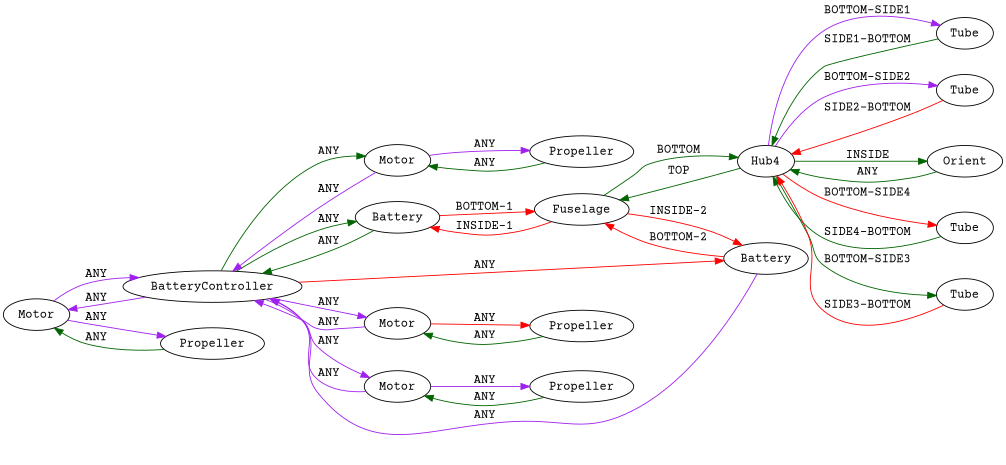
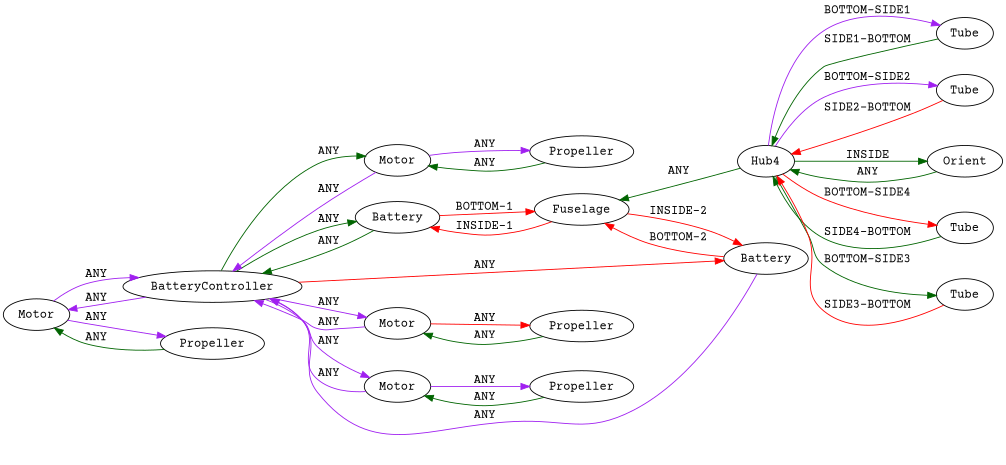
(661, 161) -> none
(679, 170) -> (679, 170)
